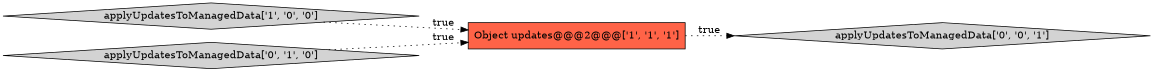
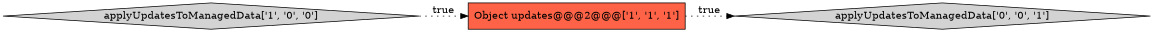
(211, 56) -> none
